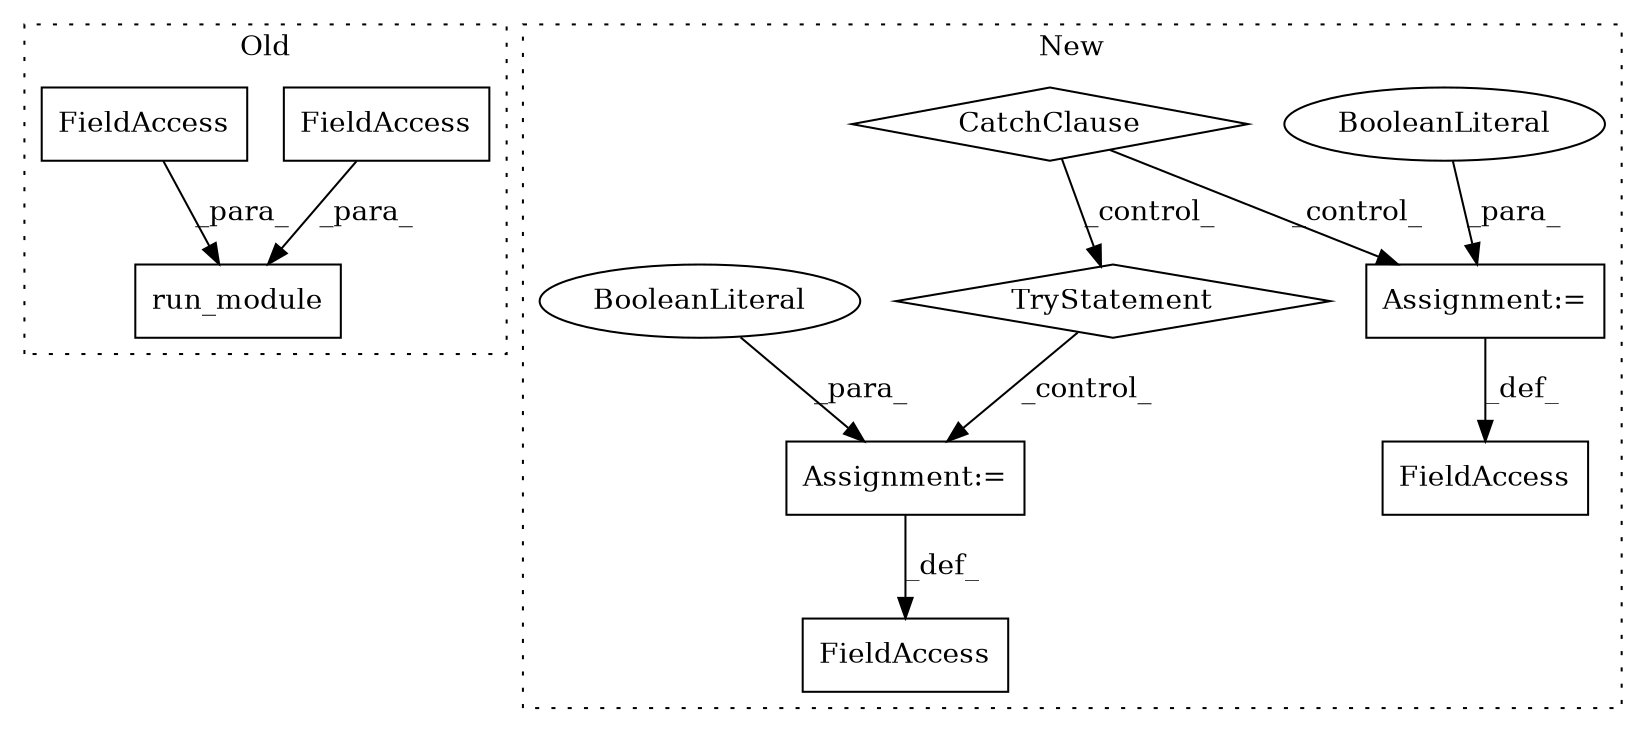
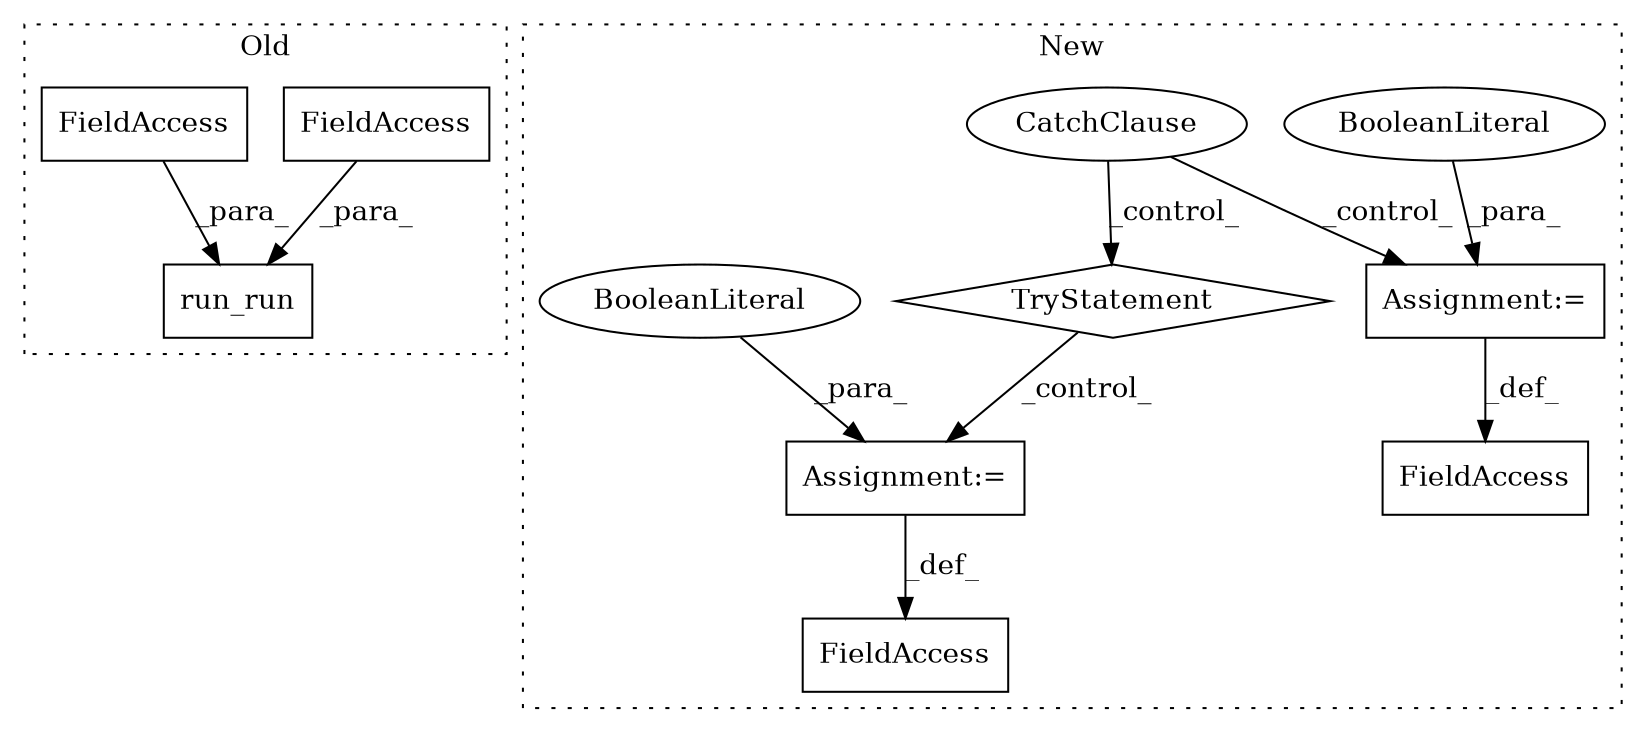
(1050, 124) -> (1107, 124)
(238, 301) -> (238, 301)
